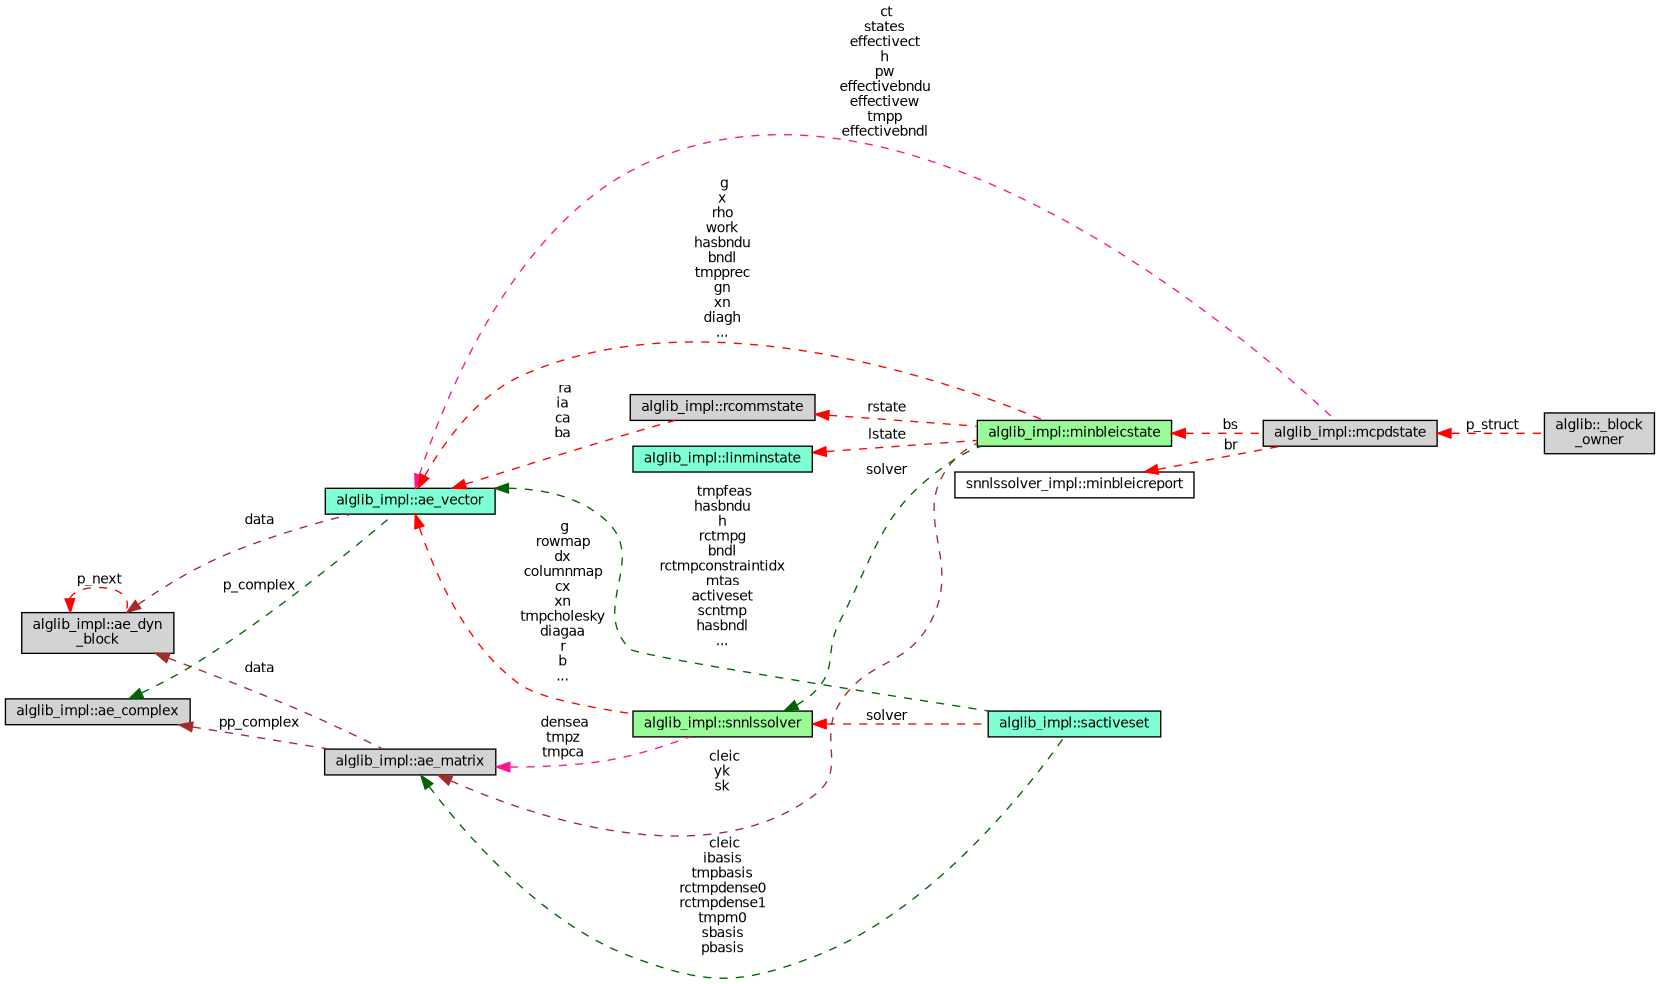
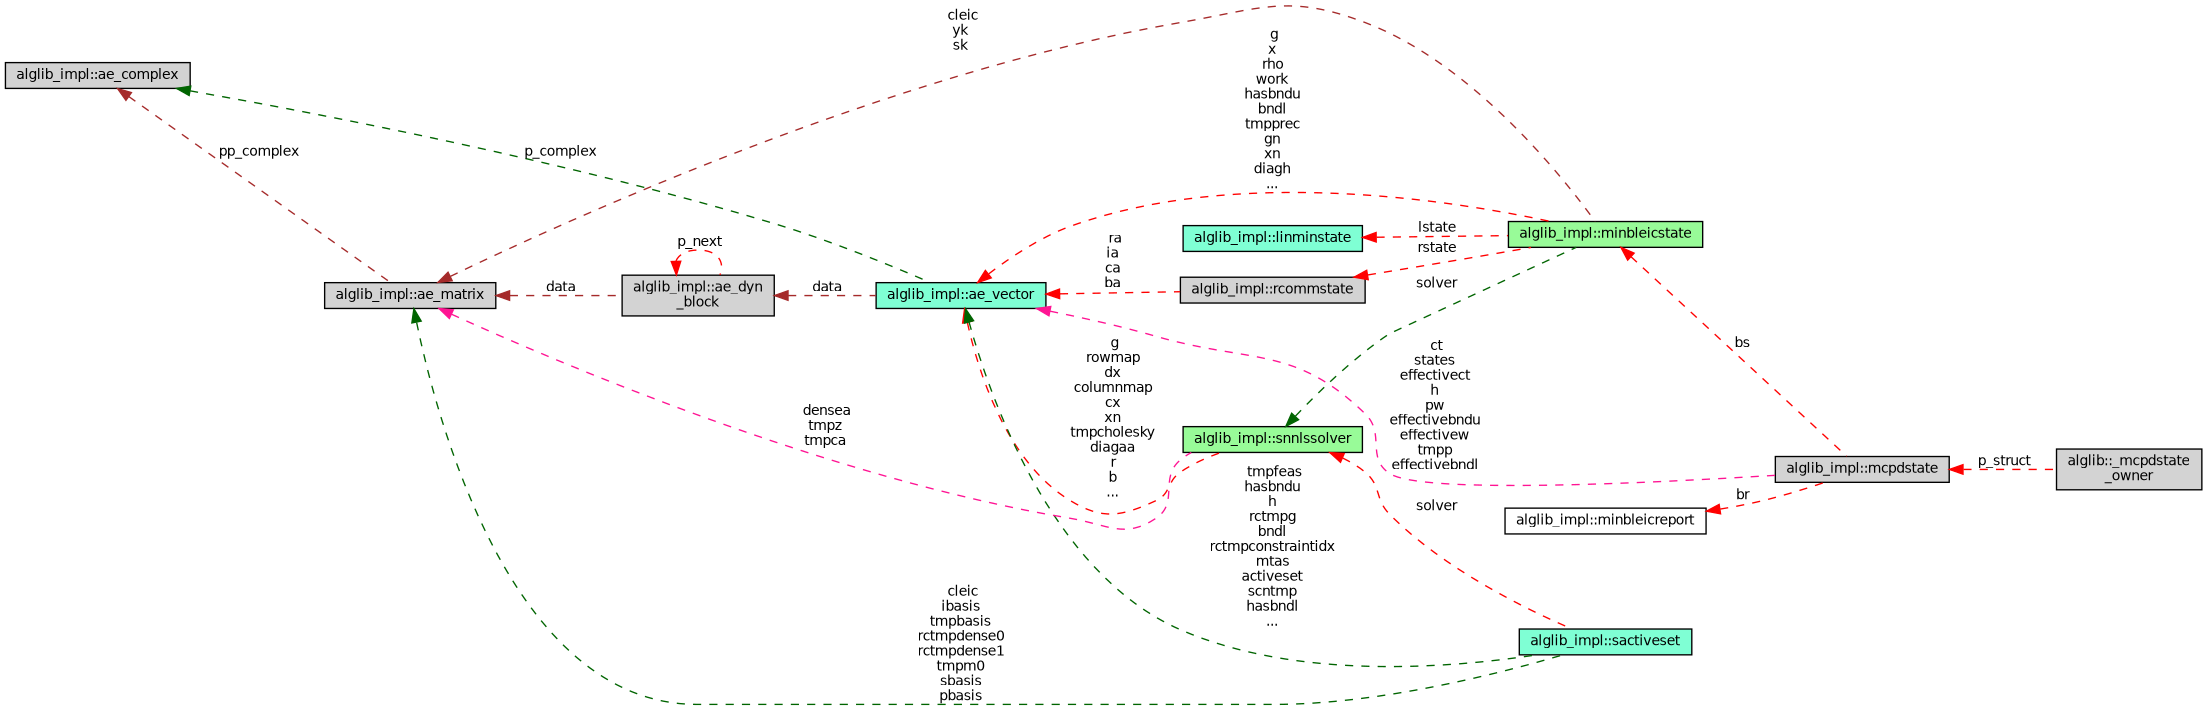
(1599, 433) -> (2129, 469)
(1074, 485) -> (1606, 521)
(277, 701) -> (566, 296)
